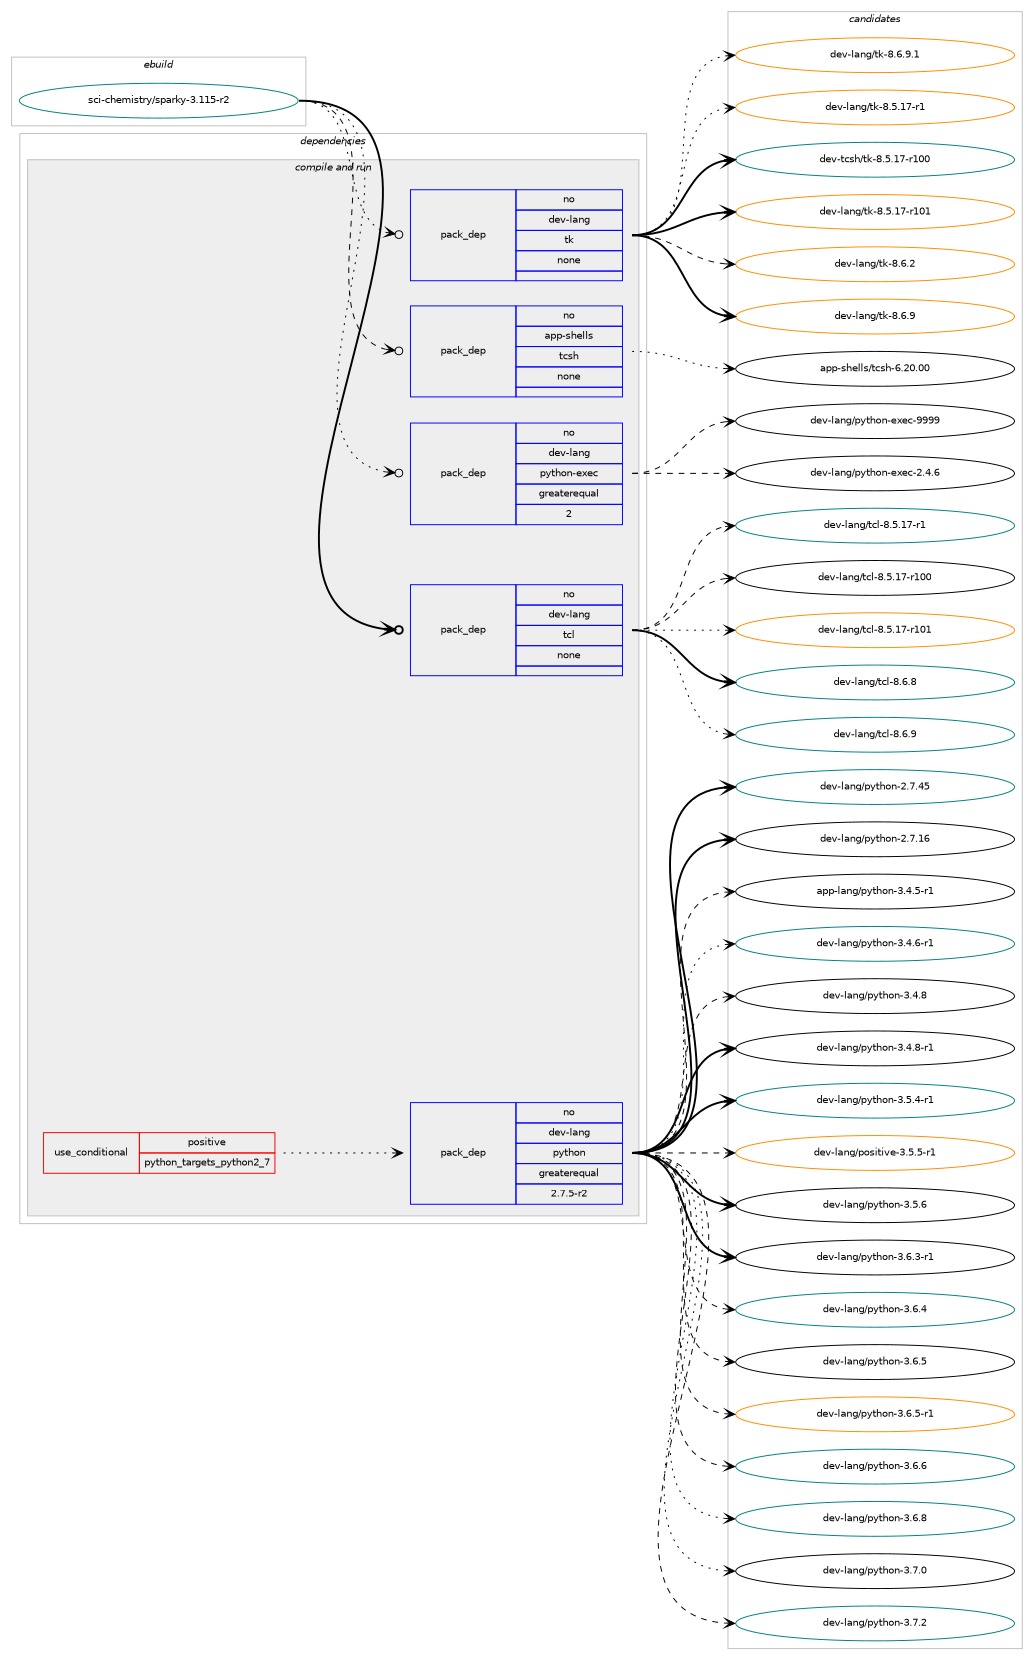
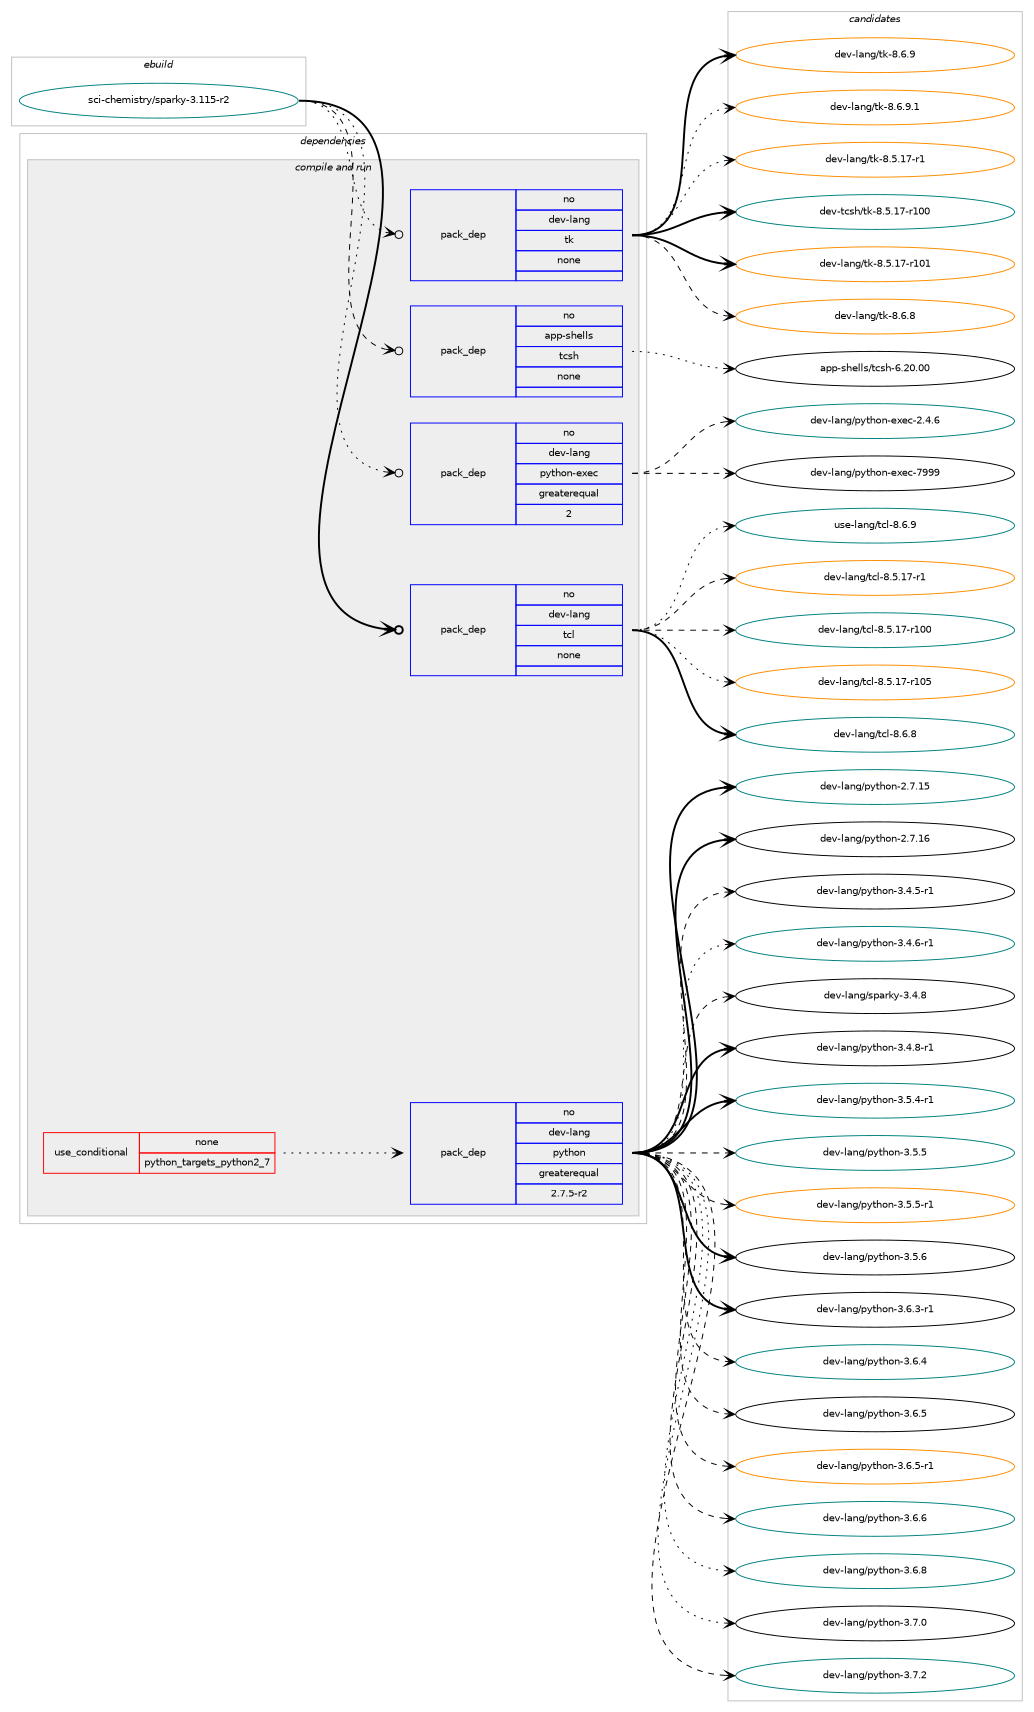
(875, 264) -> (875, 317)
(875, 421) -> (875, 473)
(875, 473) -> (875, 421)
(875, 526) -> (875, 578)
(875, 578) -> (875, 630)
(875, 630) -> (875, 682)
(875, 735) -> (875, 526)
(875, 787) -> (875, 787)
(875, 892) -> (875, 892)
(875, 996) -> (875, 996)
(207, 1142) -> (207, 1142)
(875, 1153) -> (875, 1205)
none -> (875, 1153)
